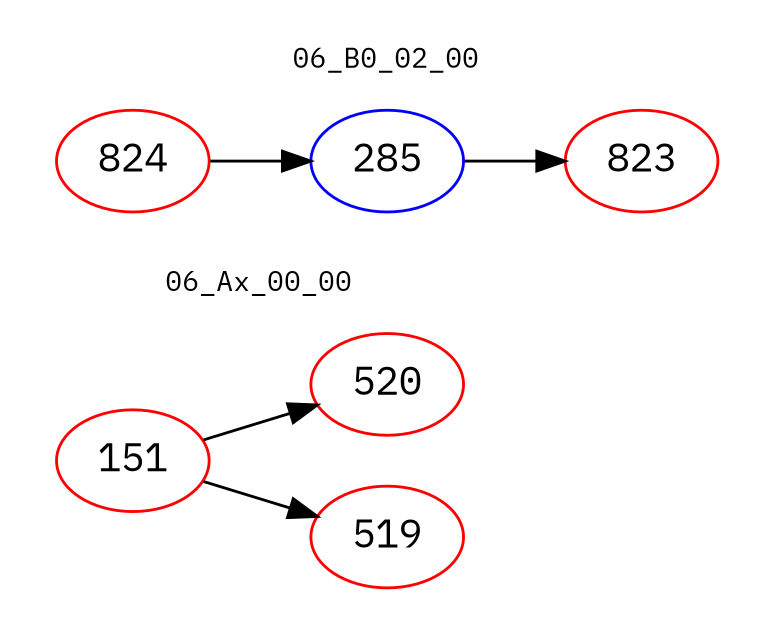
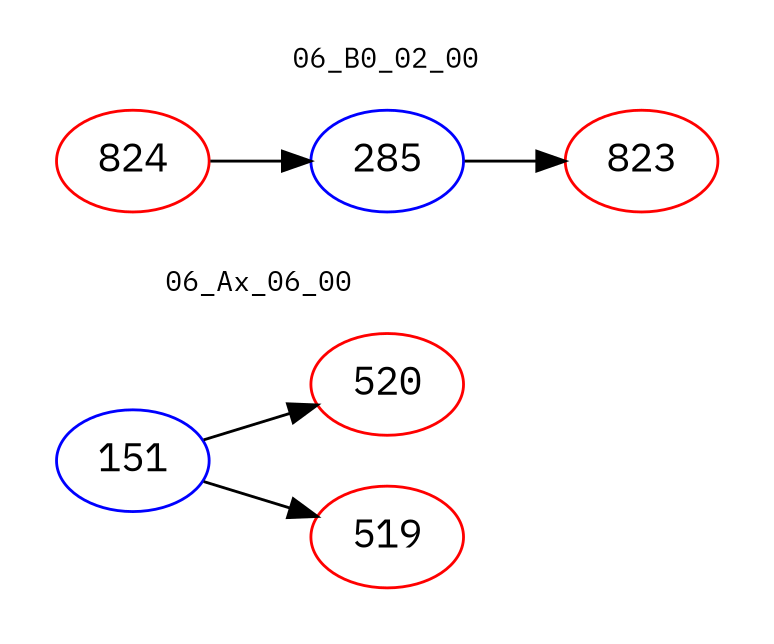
(260, 284) -> (260, 284)
(133, 461) -> (133, 461)
